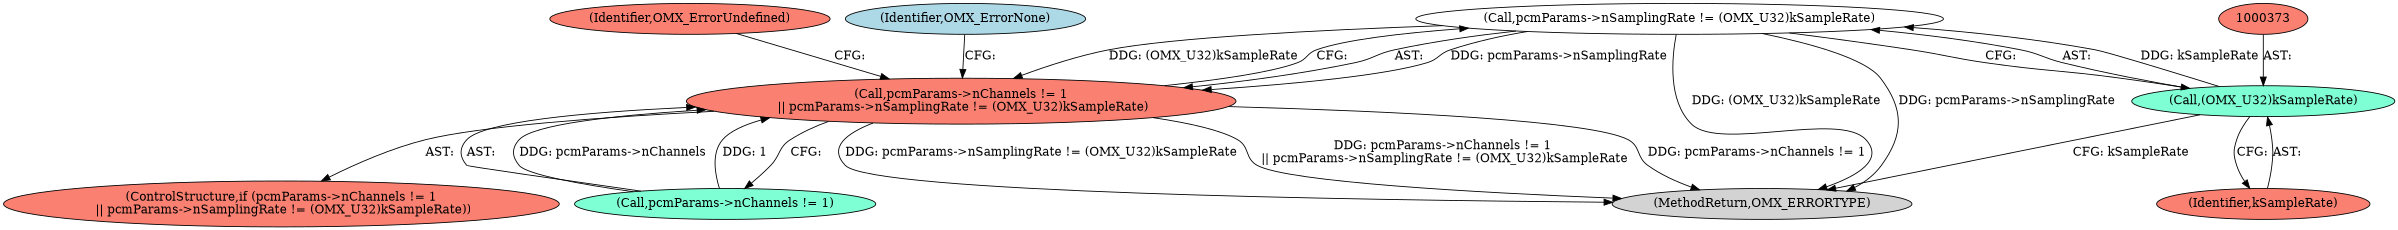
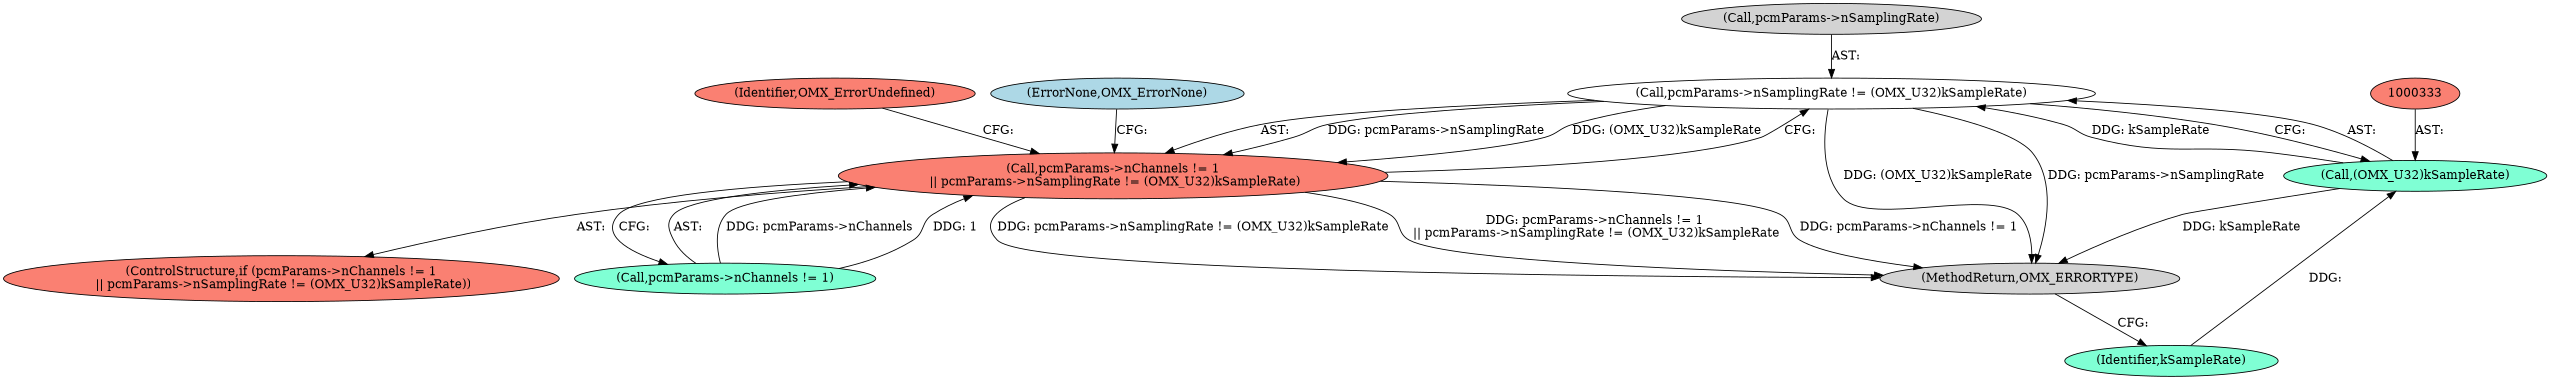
(966, 19) -> (1117, 94)
none -> (1832, 19)
(2263, 19) -> (2415, 94)
(2235, 148) -> (2097, 318)
(2131, 153) -> (2242, 227)
(2289, 153) -> (2327, 279)
(2263, 204) -> (2171, 361)
